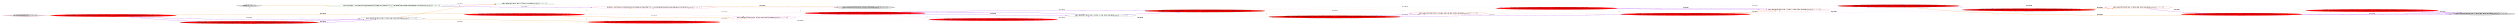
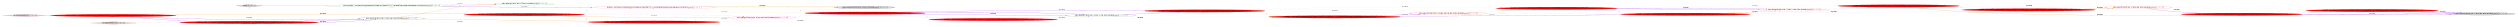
none -> (113, 23)
